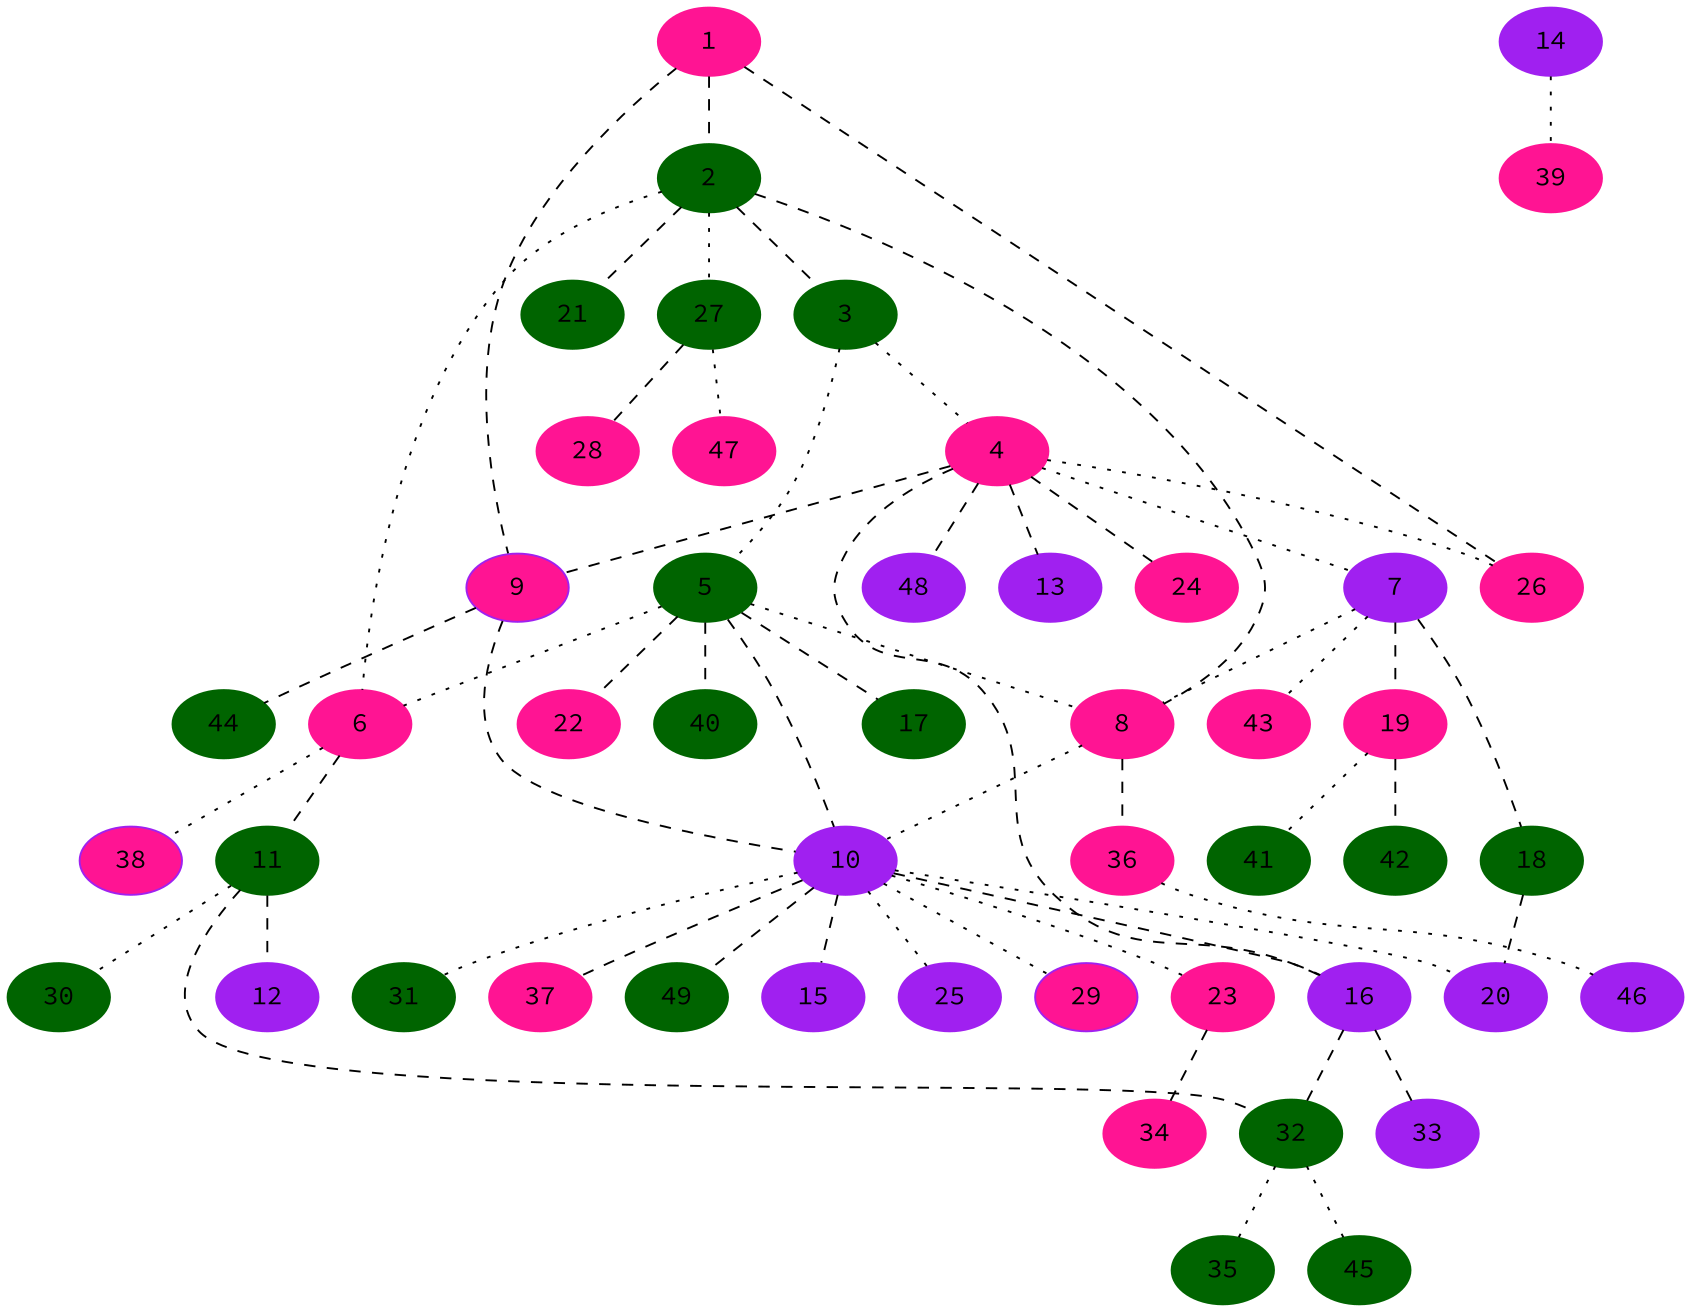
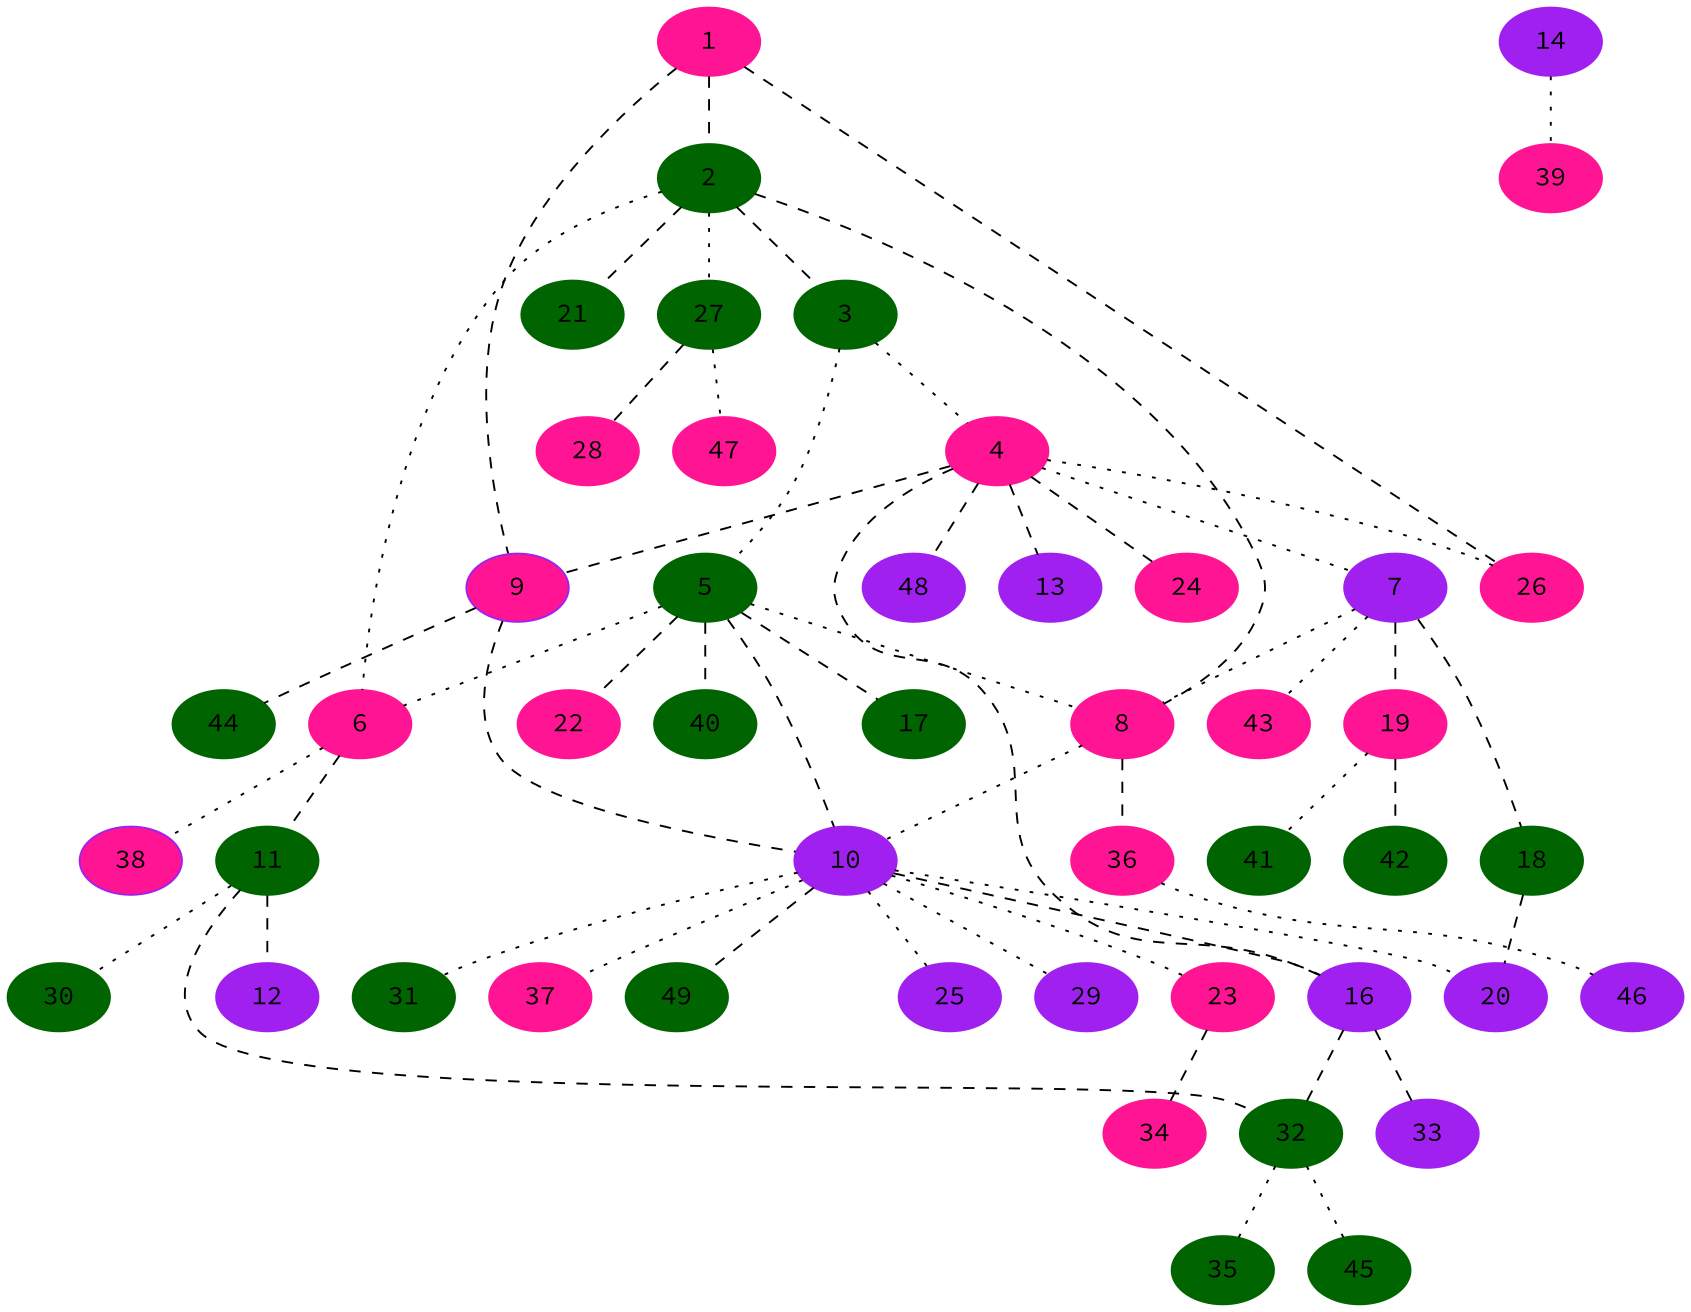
(691, 927) -> (691, 927)
(813, 997) -> none
(1086, 997) -> (1086, 997)
